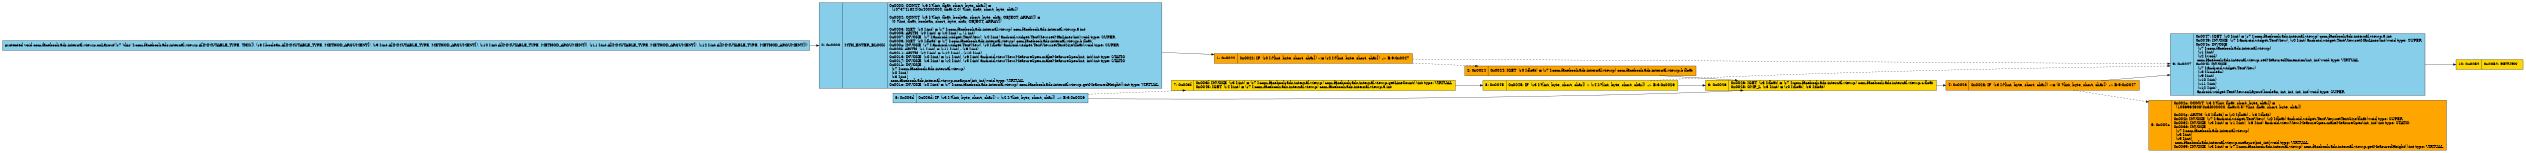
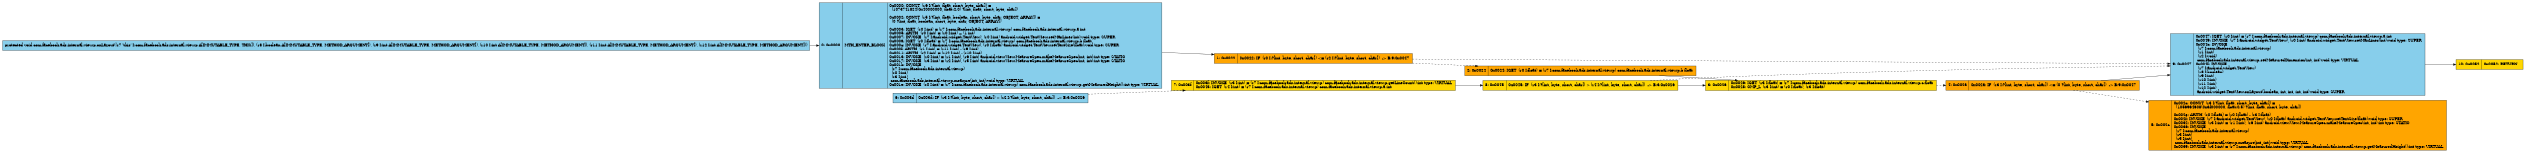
(1940, 85) -> (1940, 85)
(1414, 98) -> none
